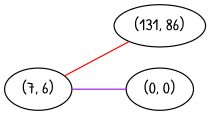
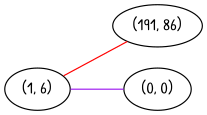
(160, 26) -> (158, 26)
(38, 89) -> (37, 89)
